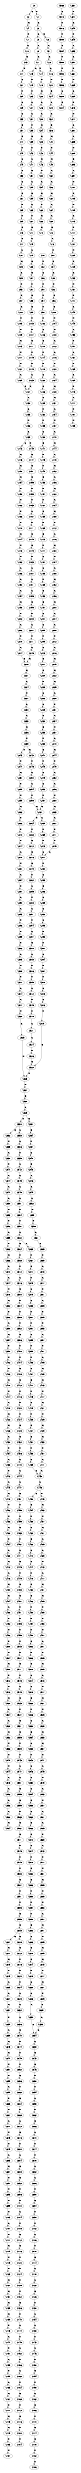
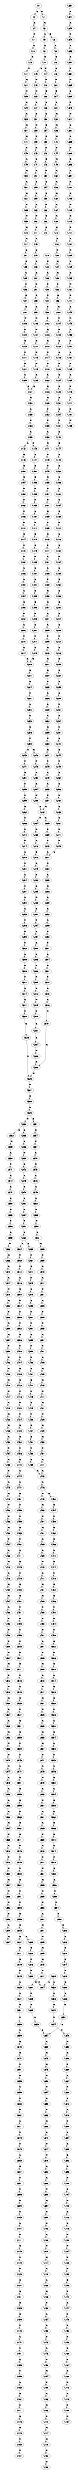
none -> (8, 1834)
(19, 1993) -> (48, 1981)
